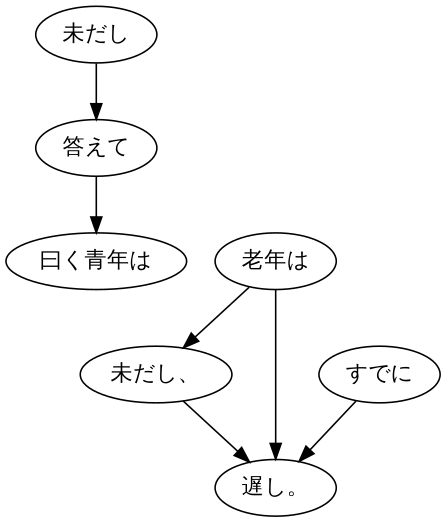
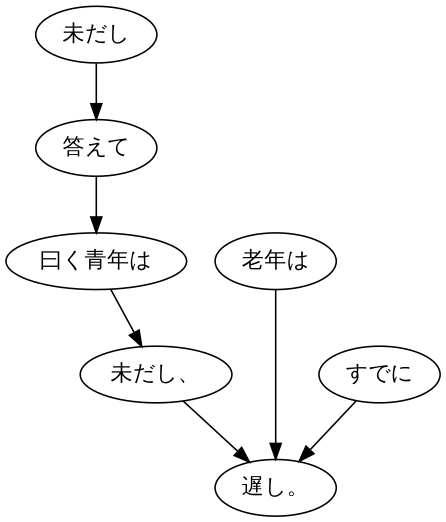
(222, 312) -> (122, 311)
